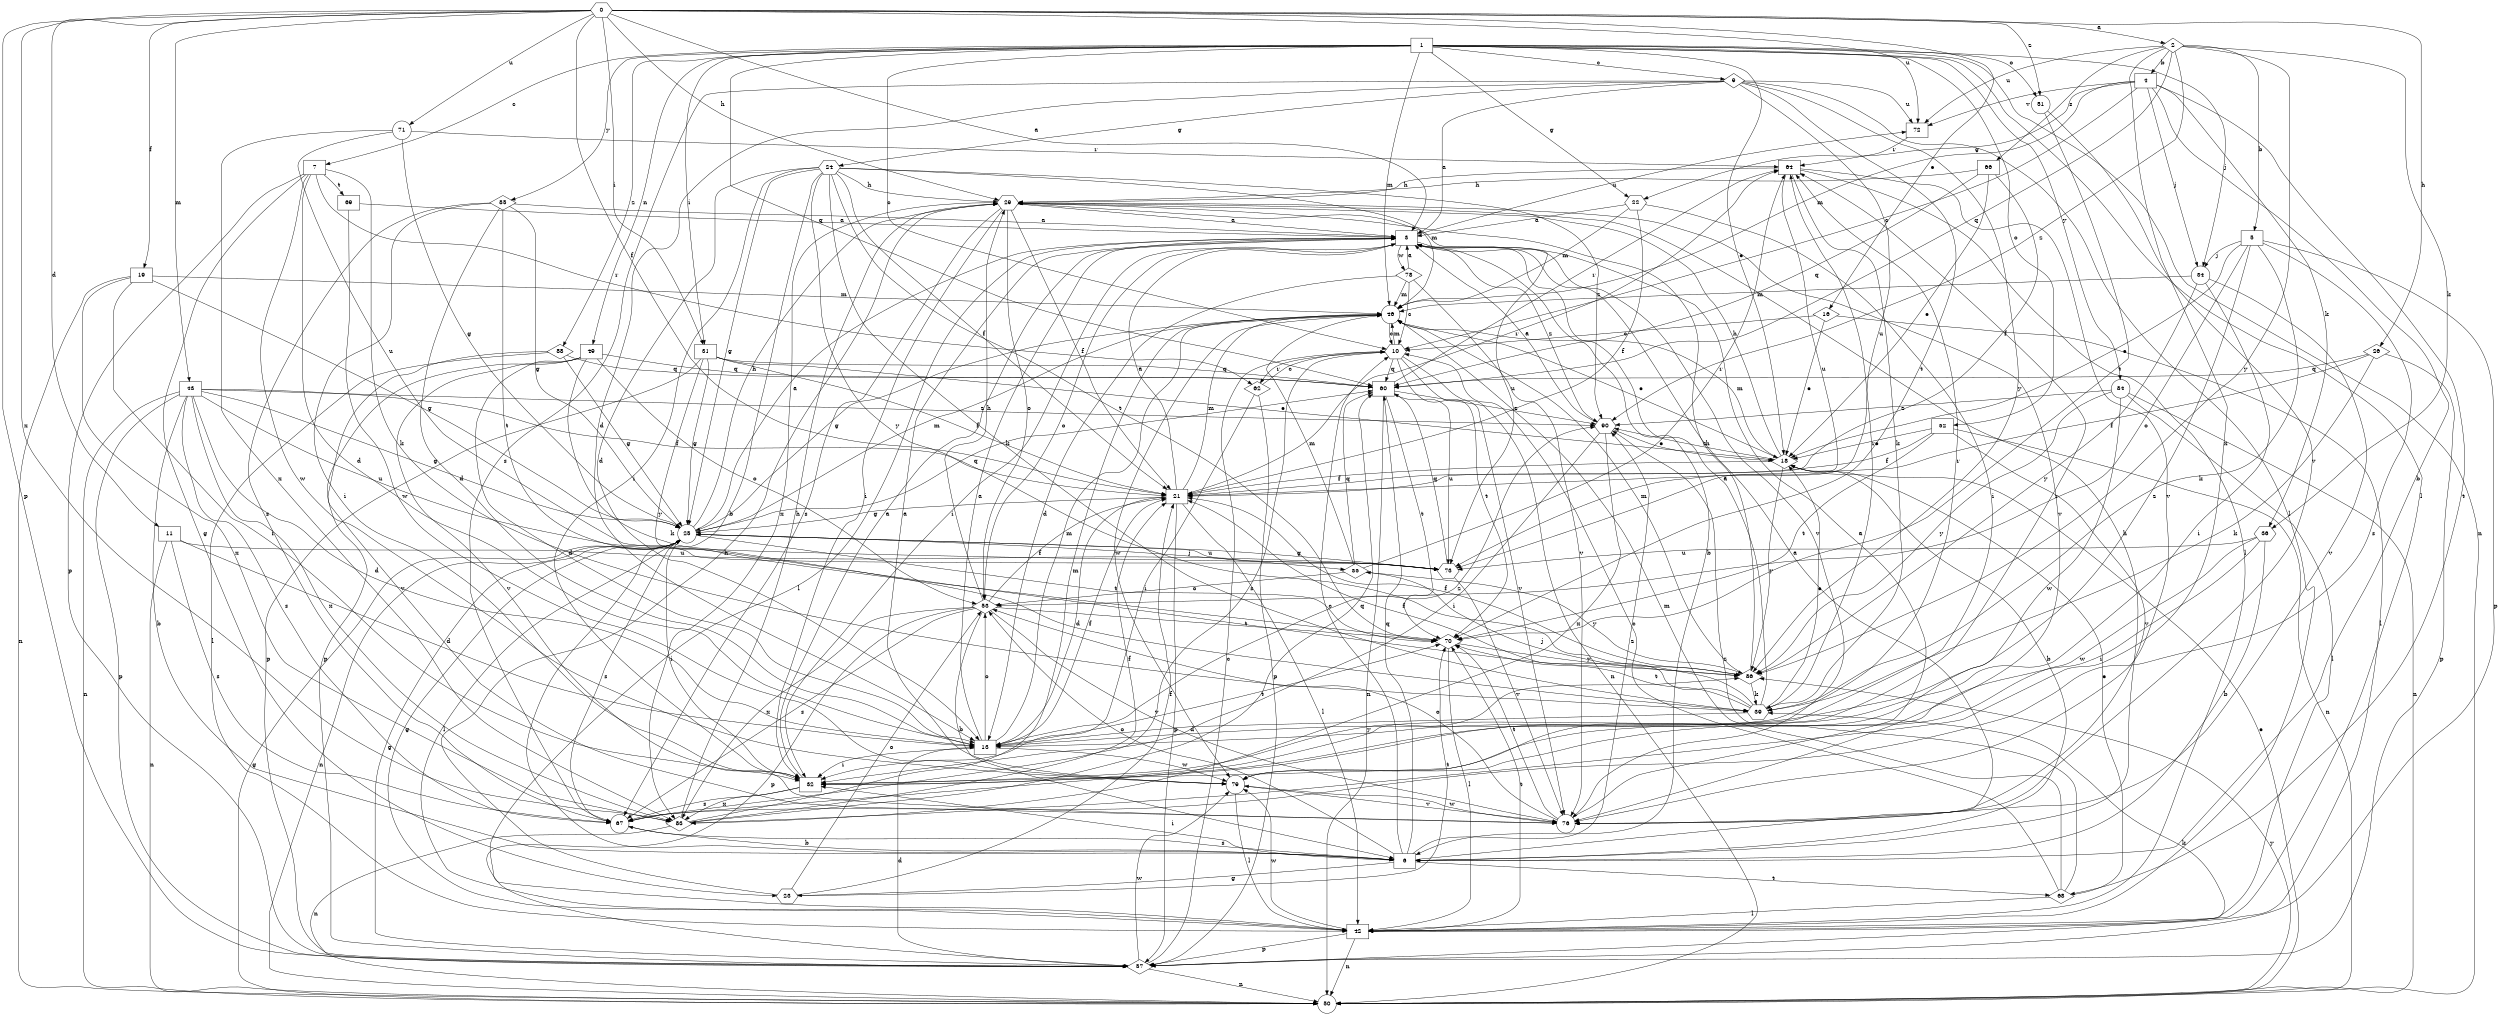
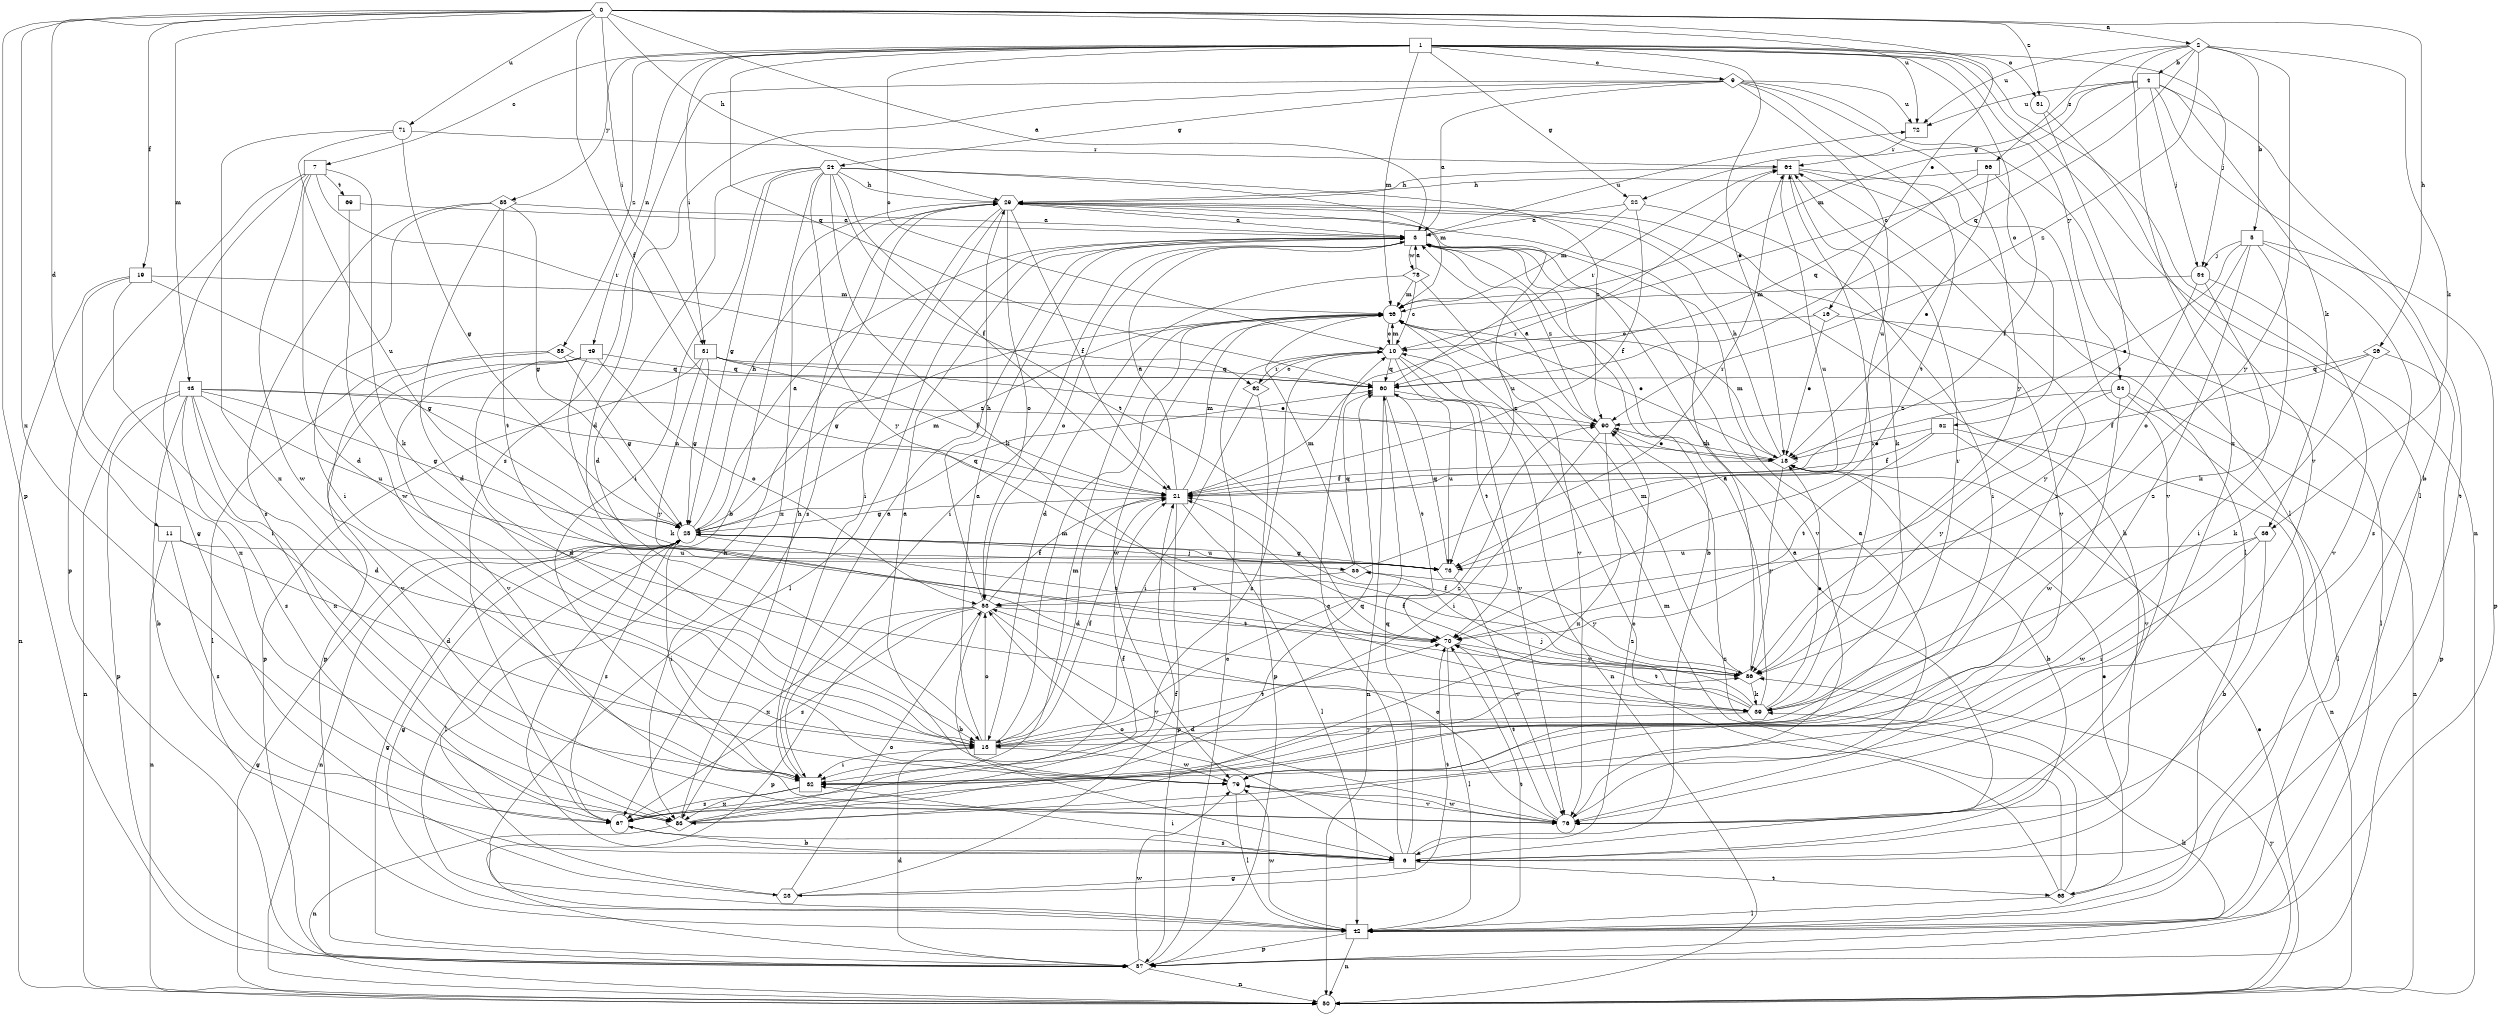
(2028, 105) -> (2027, 105)
(677, 444) -> (677, 444)
